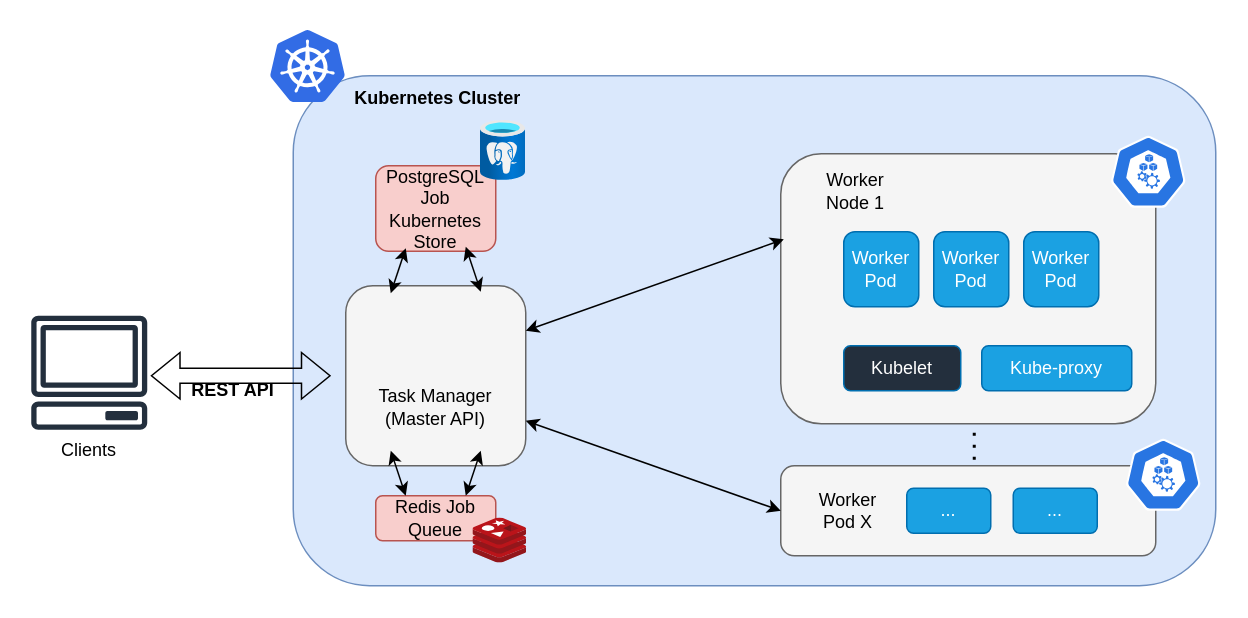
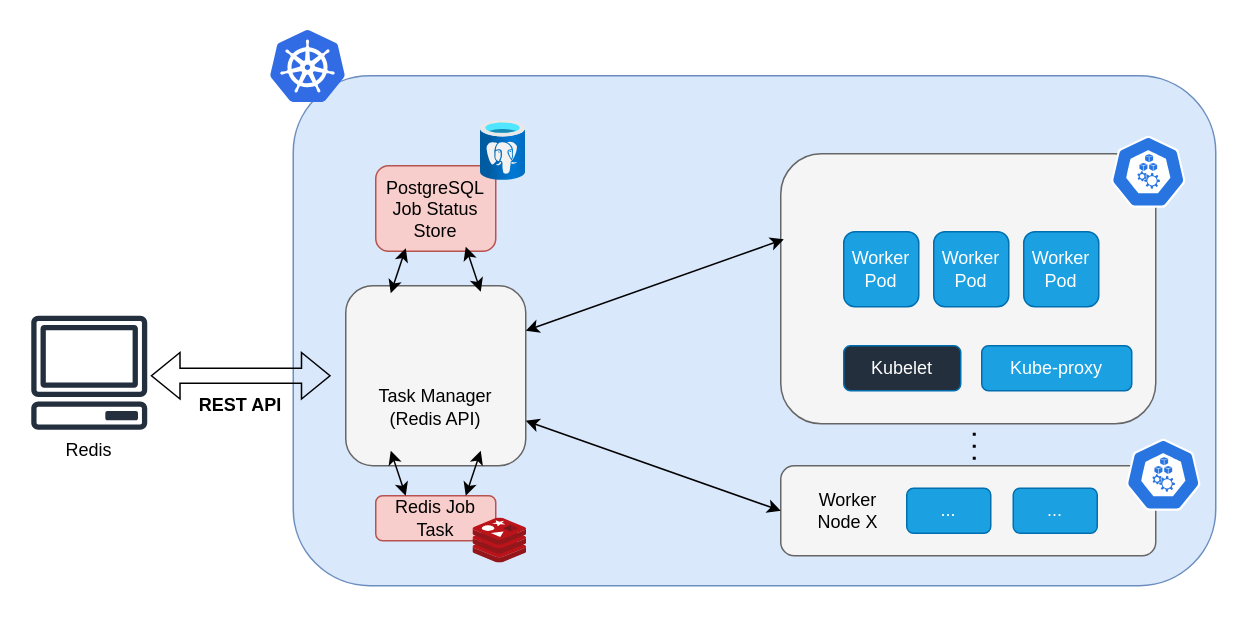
(438, 98) -> none
(856, 191) -> none
(436, 209) -> (436, 209)
(233, 391) -> (241, 406)
(436, 407) -> (436, 407)
(89, 451) -> (89, 451)
(848, 511) -> (848, 511)
(436, 518) -> (436, 518)
